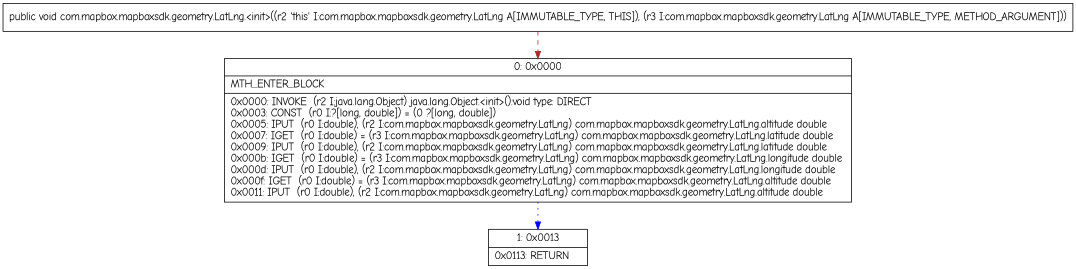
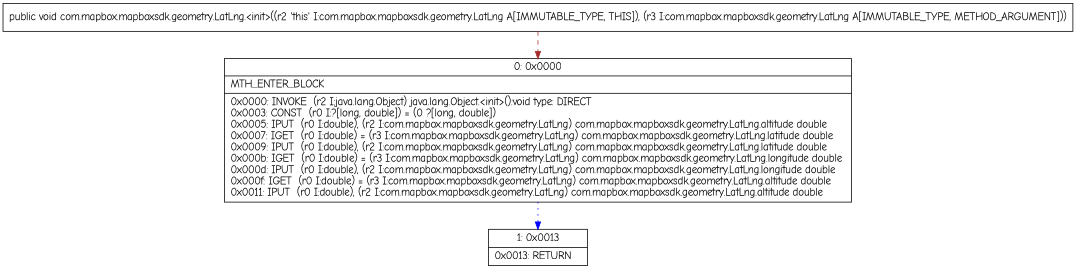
(537, 256) -> (538, 256)
